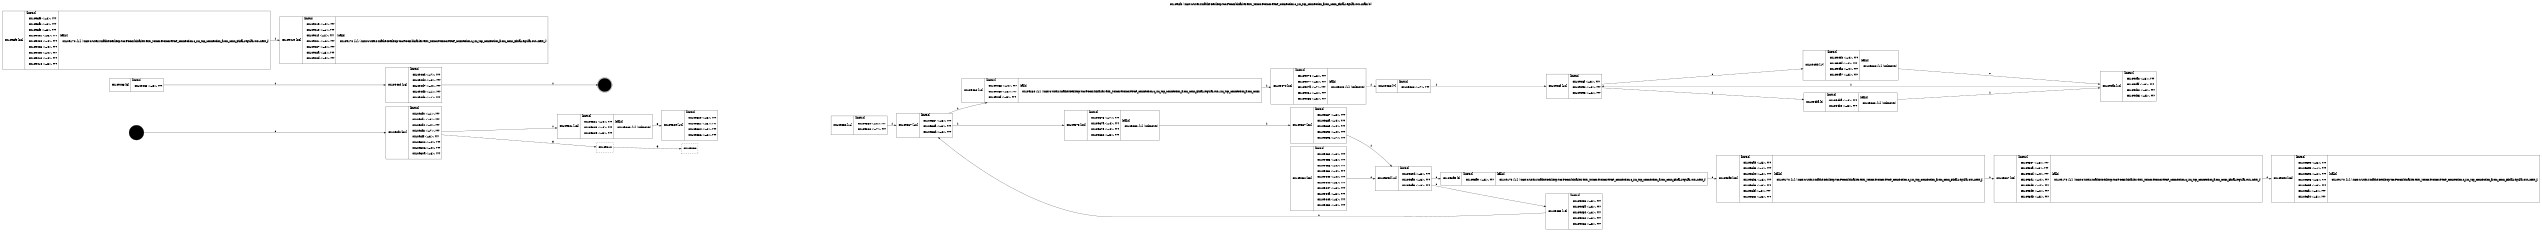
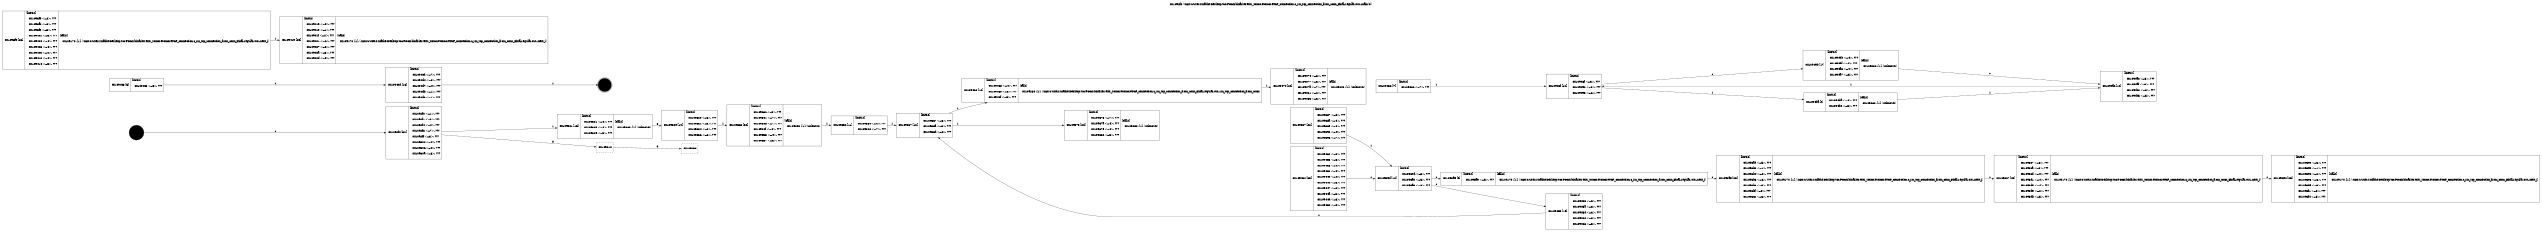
(1370, 86) -> none
none -> (774, 125)
(1224, 125) -> none
